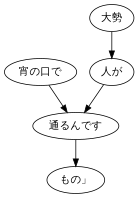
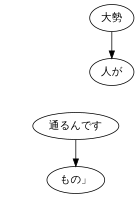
(41, 72) -> none
(96, 95) -> none
